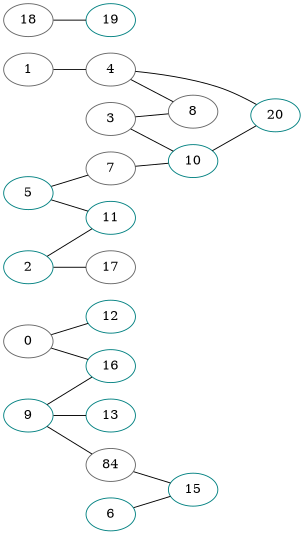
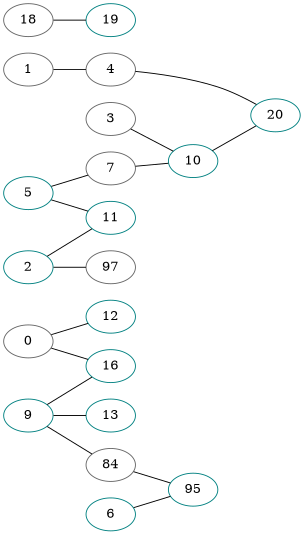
(193, 112) -> none
(111, 267) -> (111, 267)
(193, 490) -> (193, 490)
